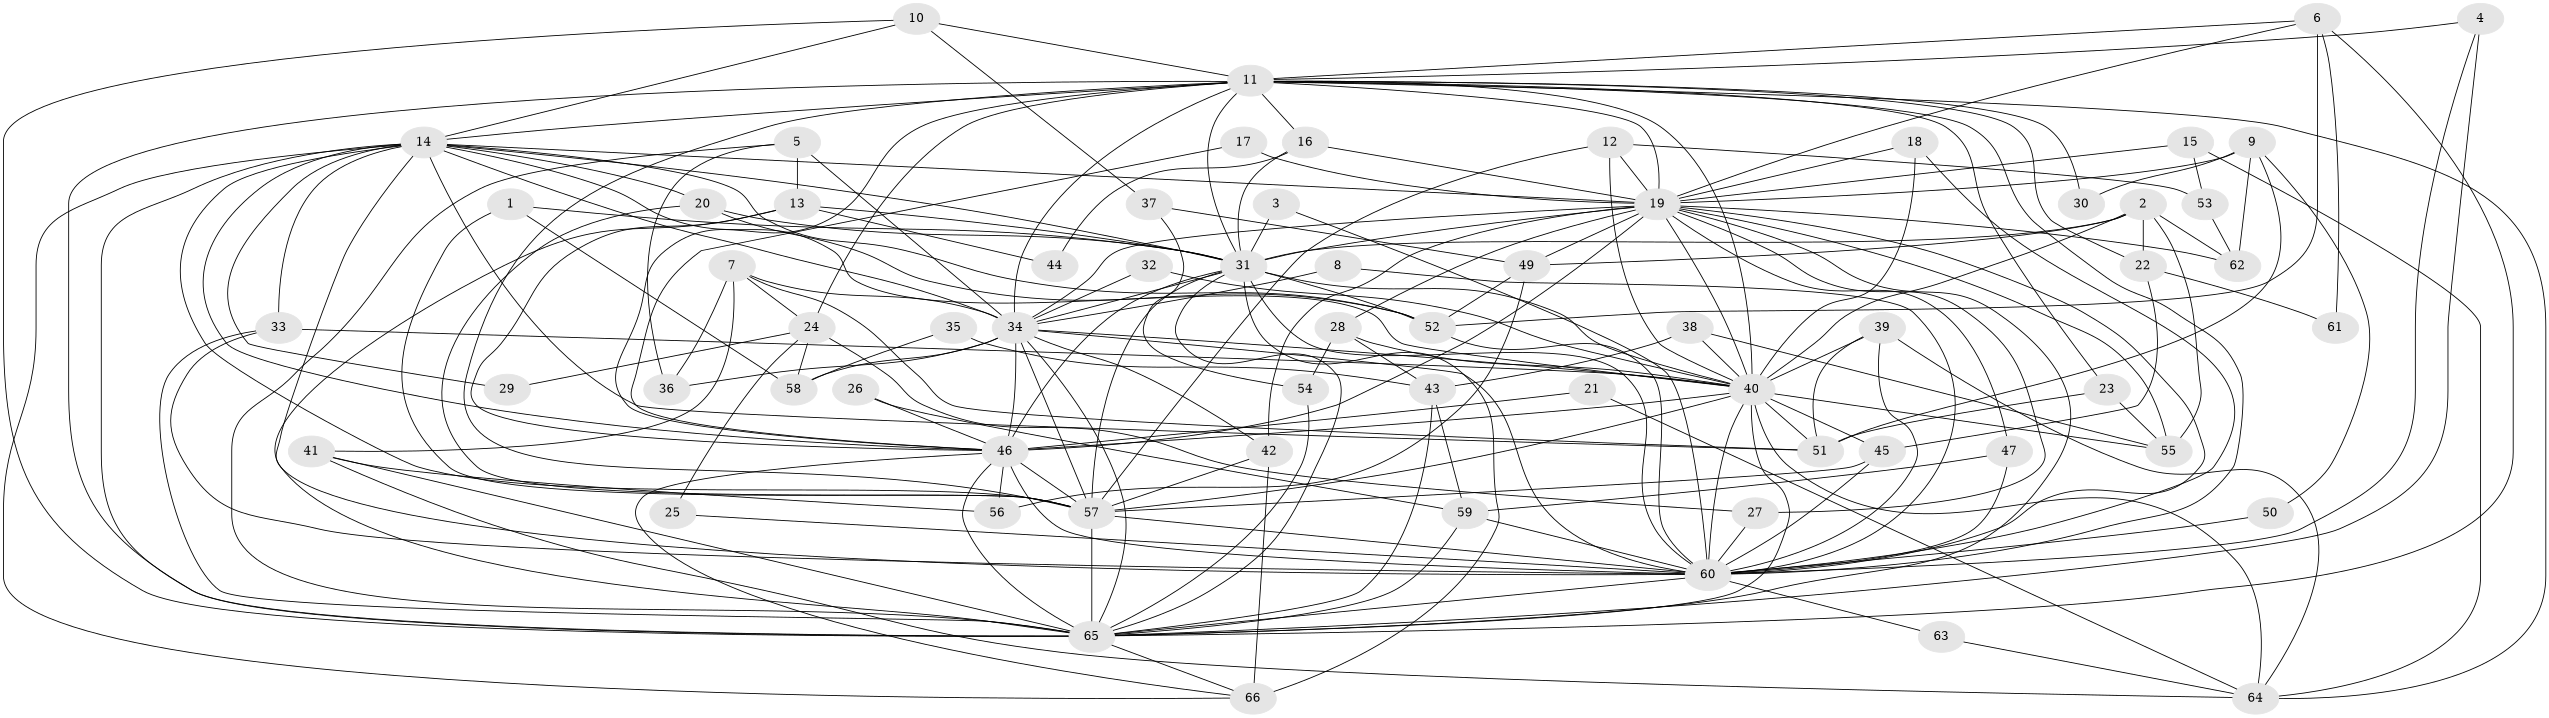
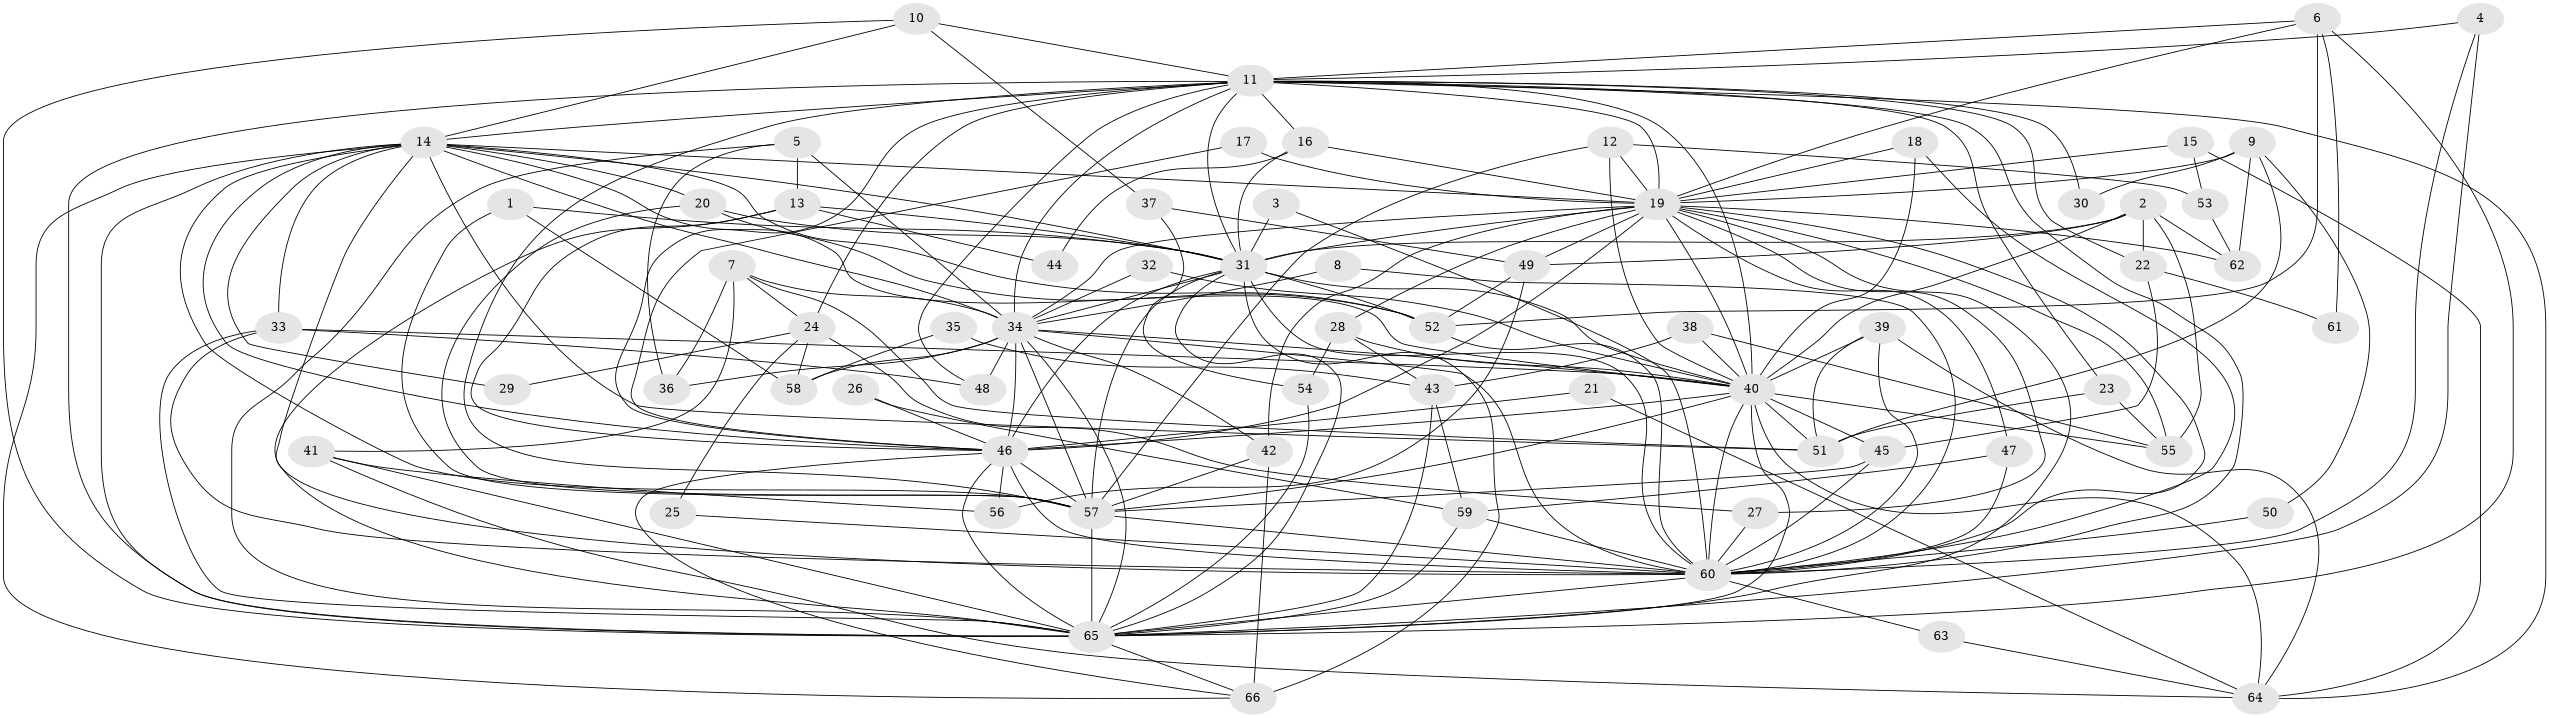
none -> (983, 390)
